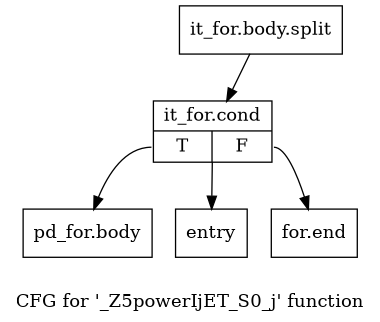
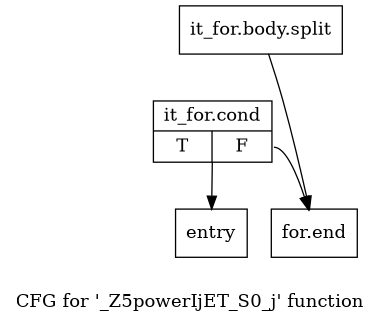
(241, 72) -> (289, 125)
(88, 233) -> none
